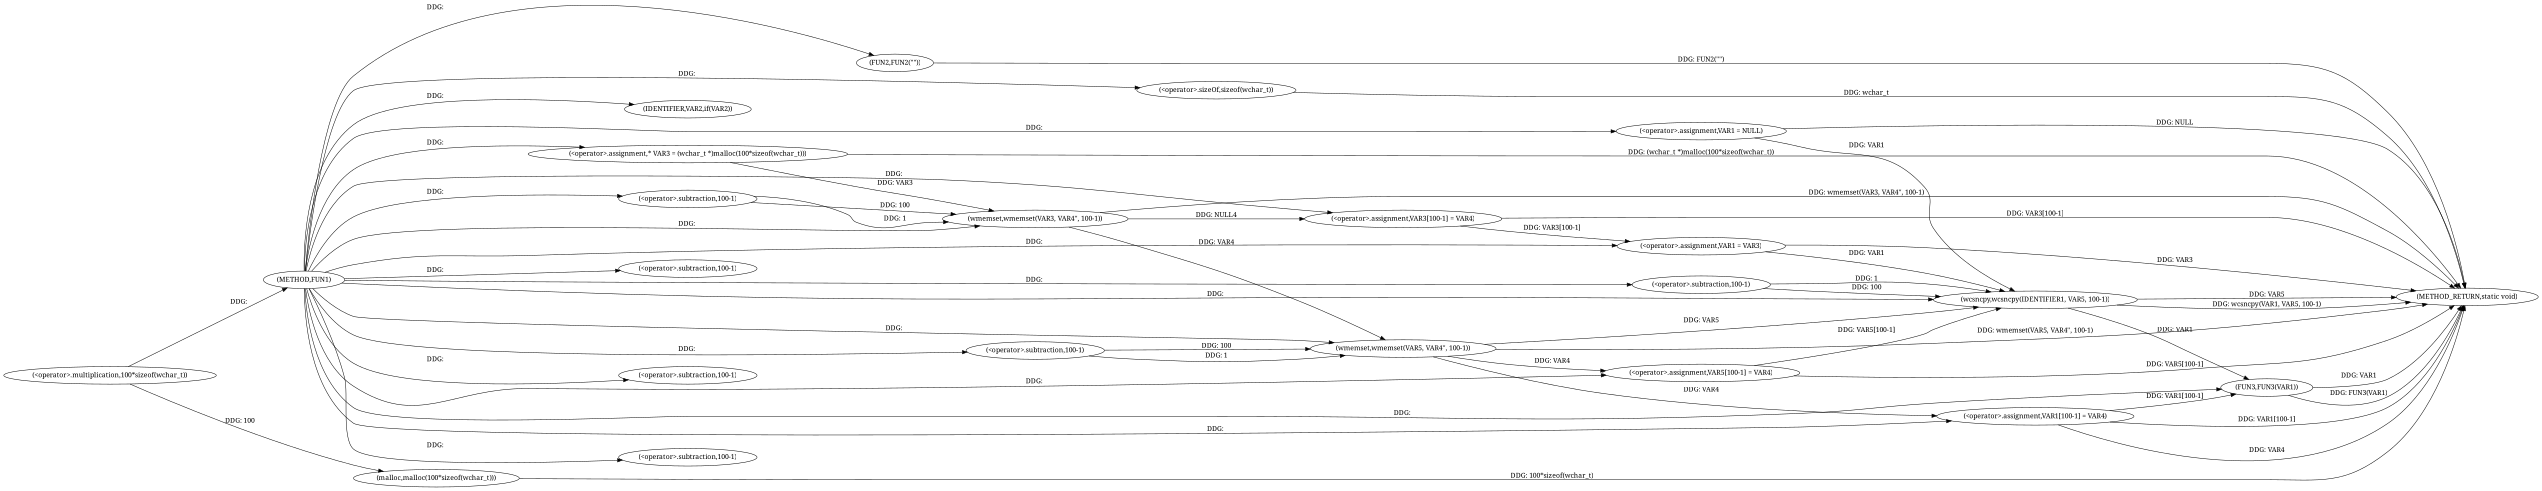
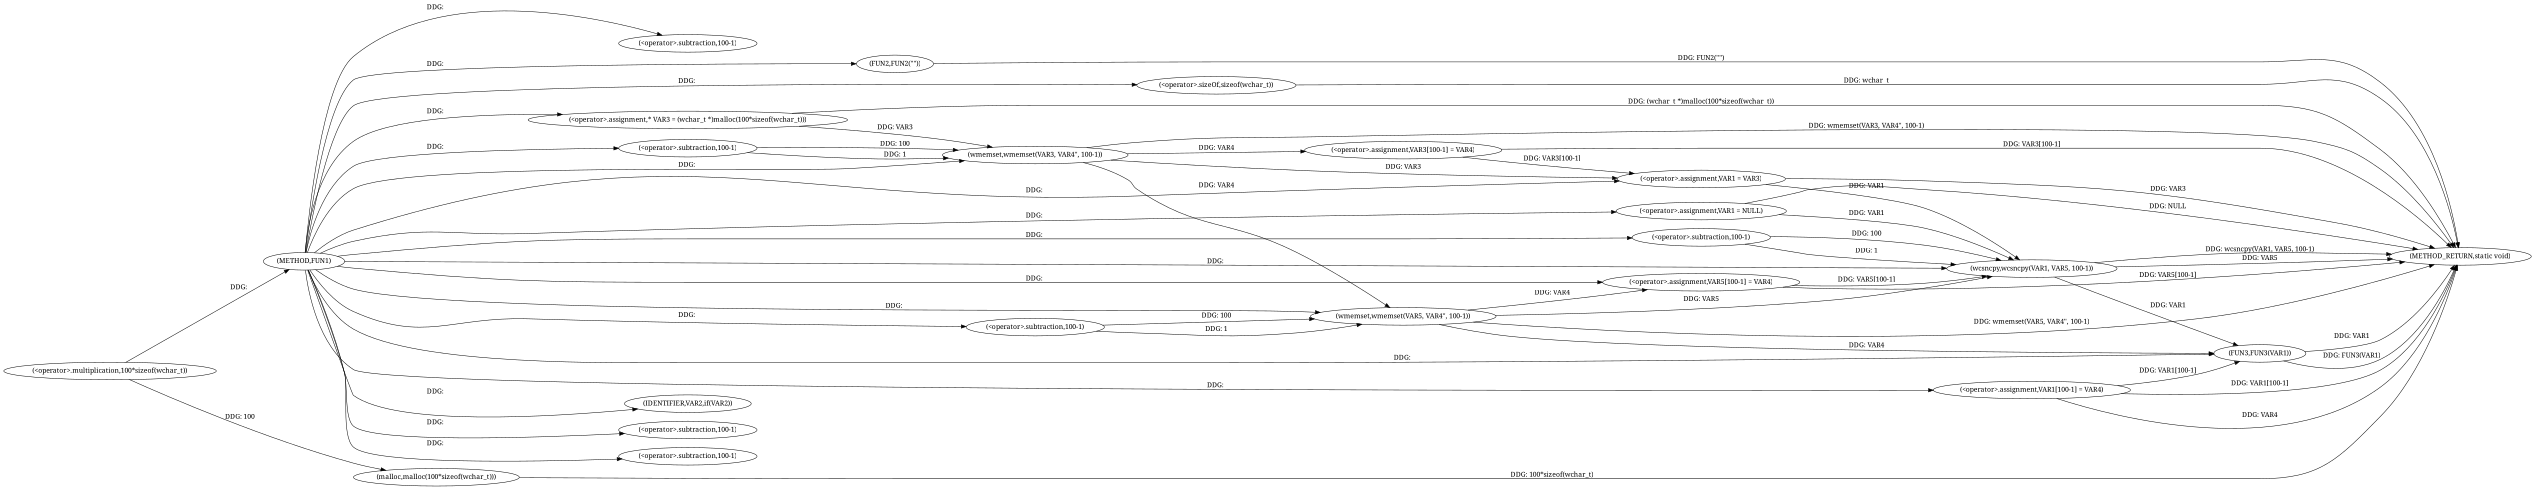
none -> (1361, 173)
(764, 177) -> none
(1216, 215) -> (1216, 148)
(2035, 300) -> (2032, 269)
(1681, 402) -> (1823, 349)
